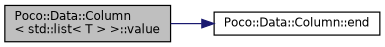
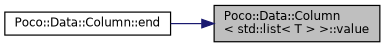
(186, 24) -> (186, 24)
